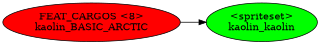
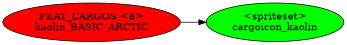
(262, 22) -> (275, 22)
